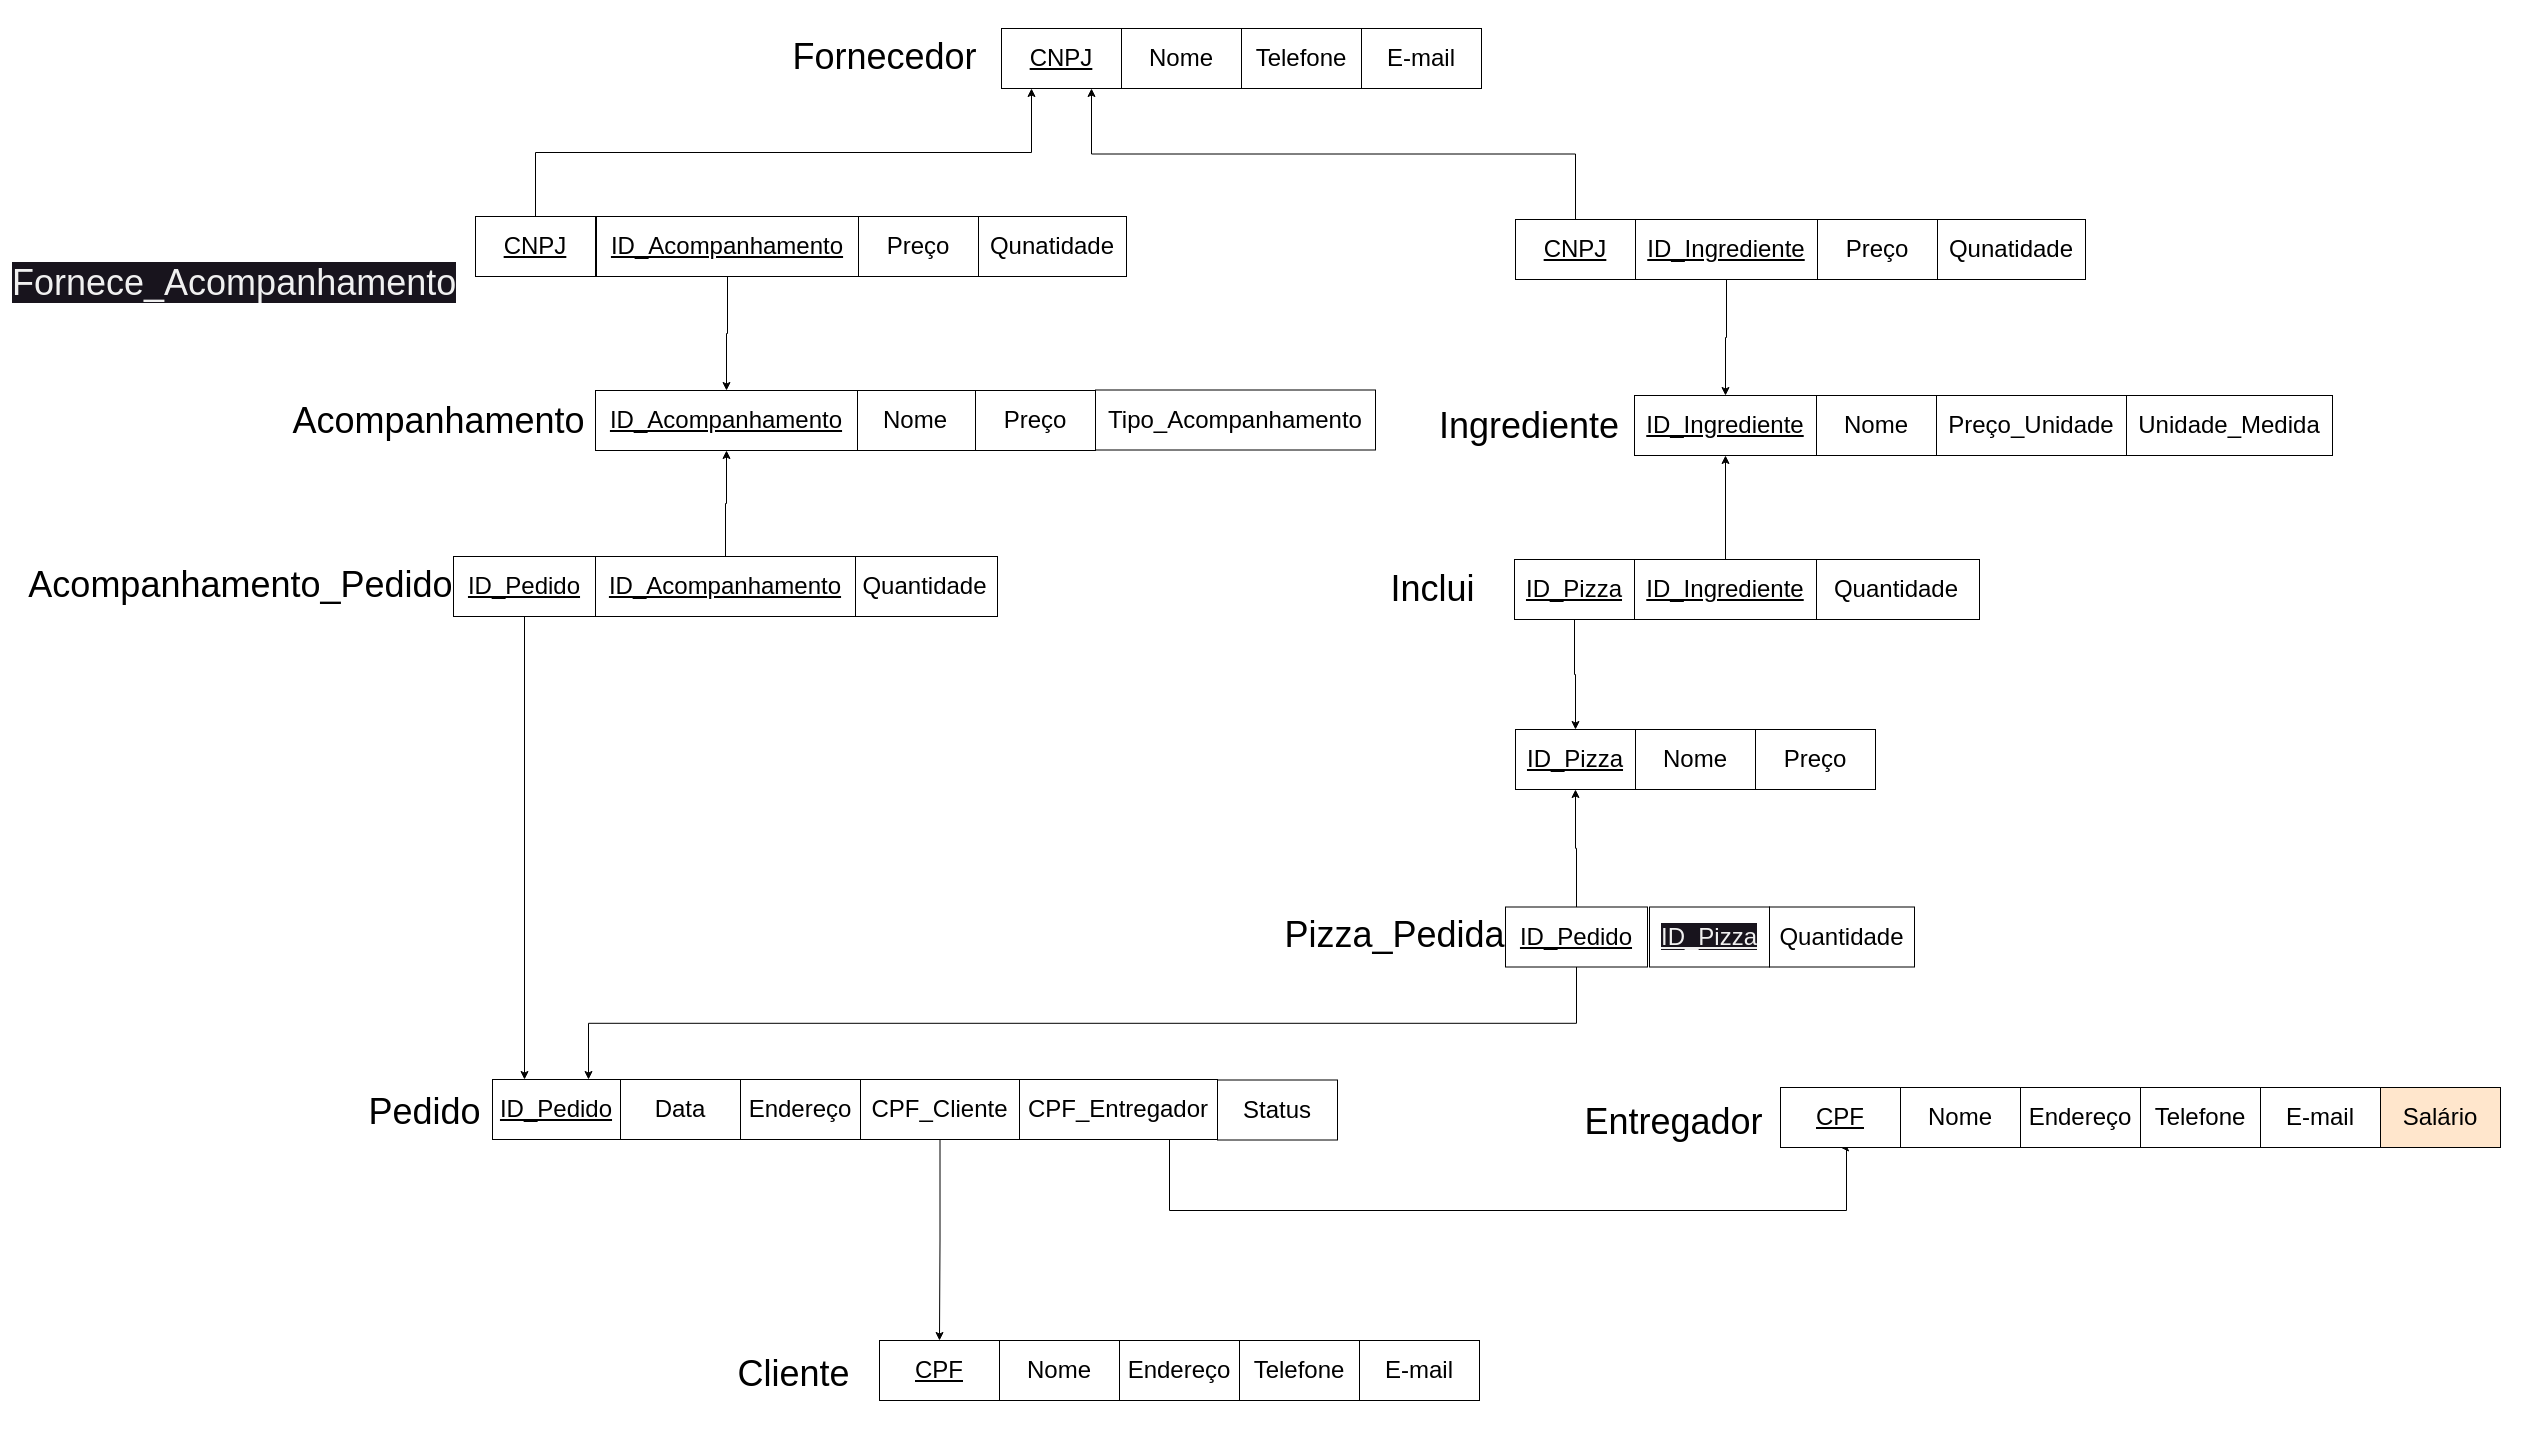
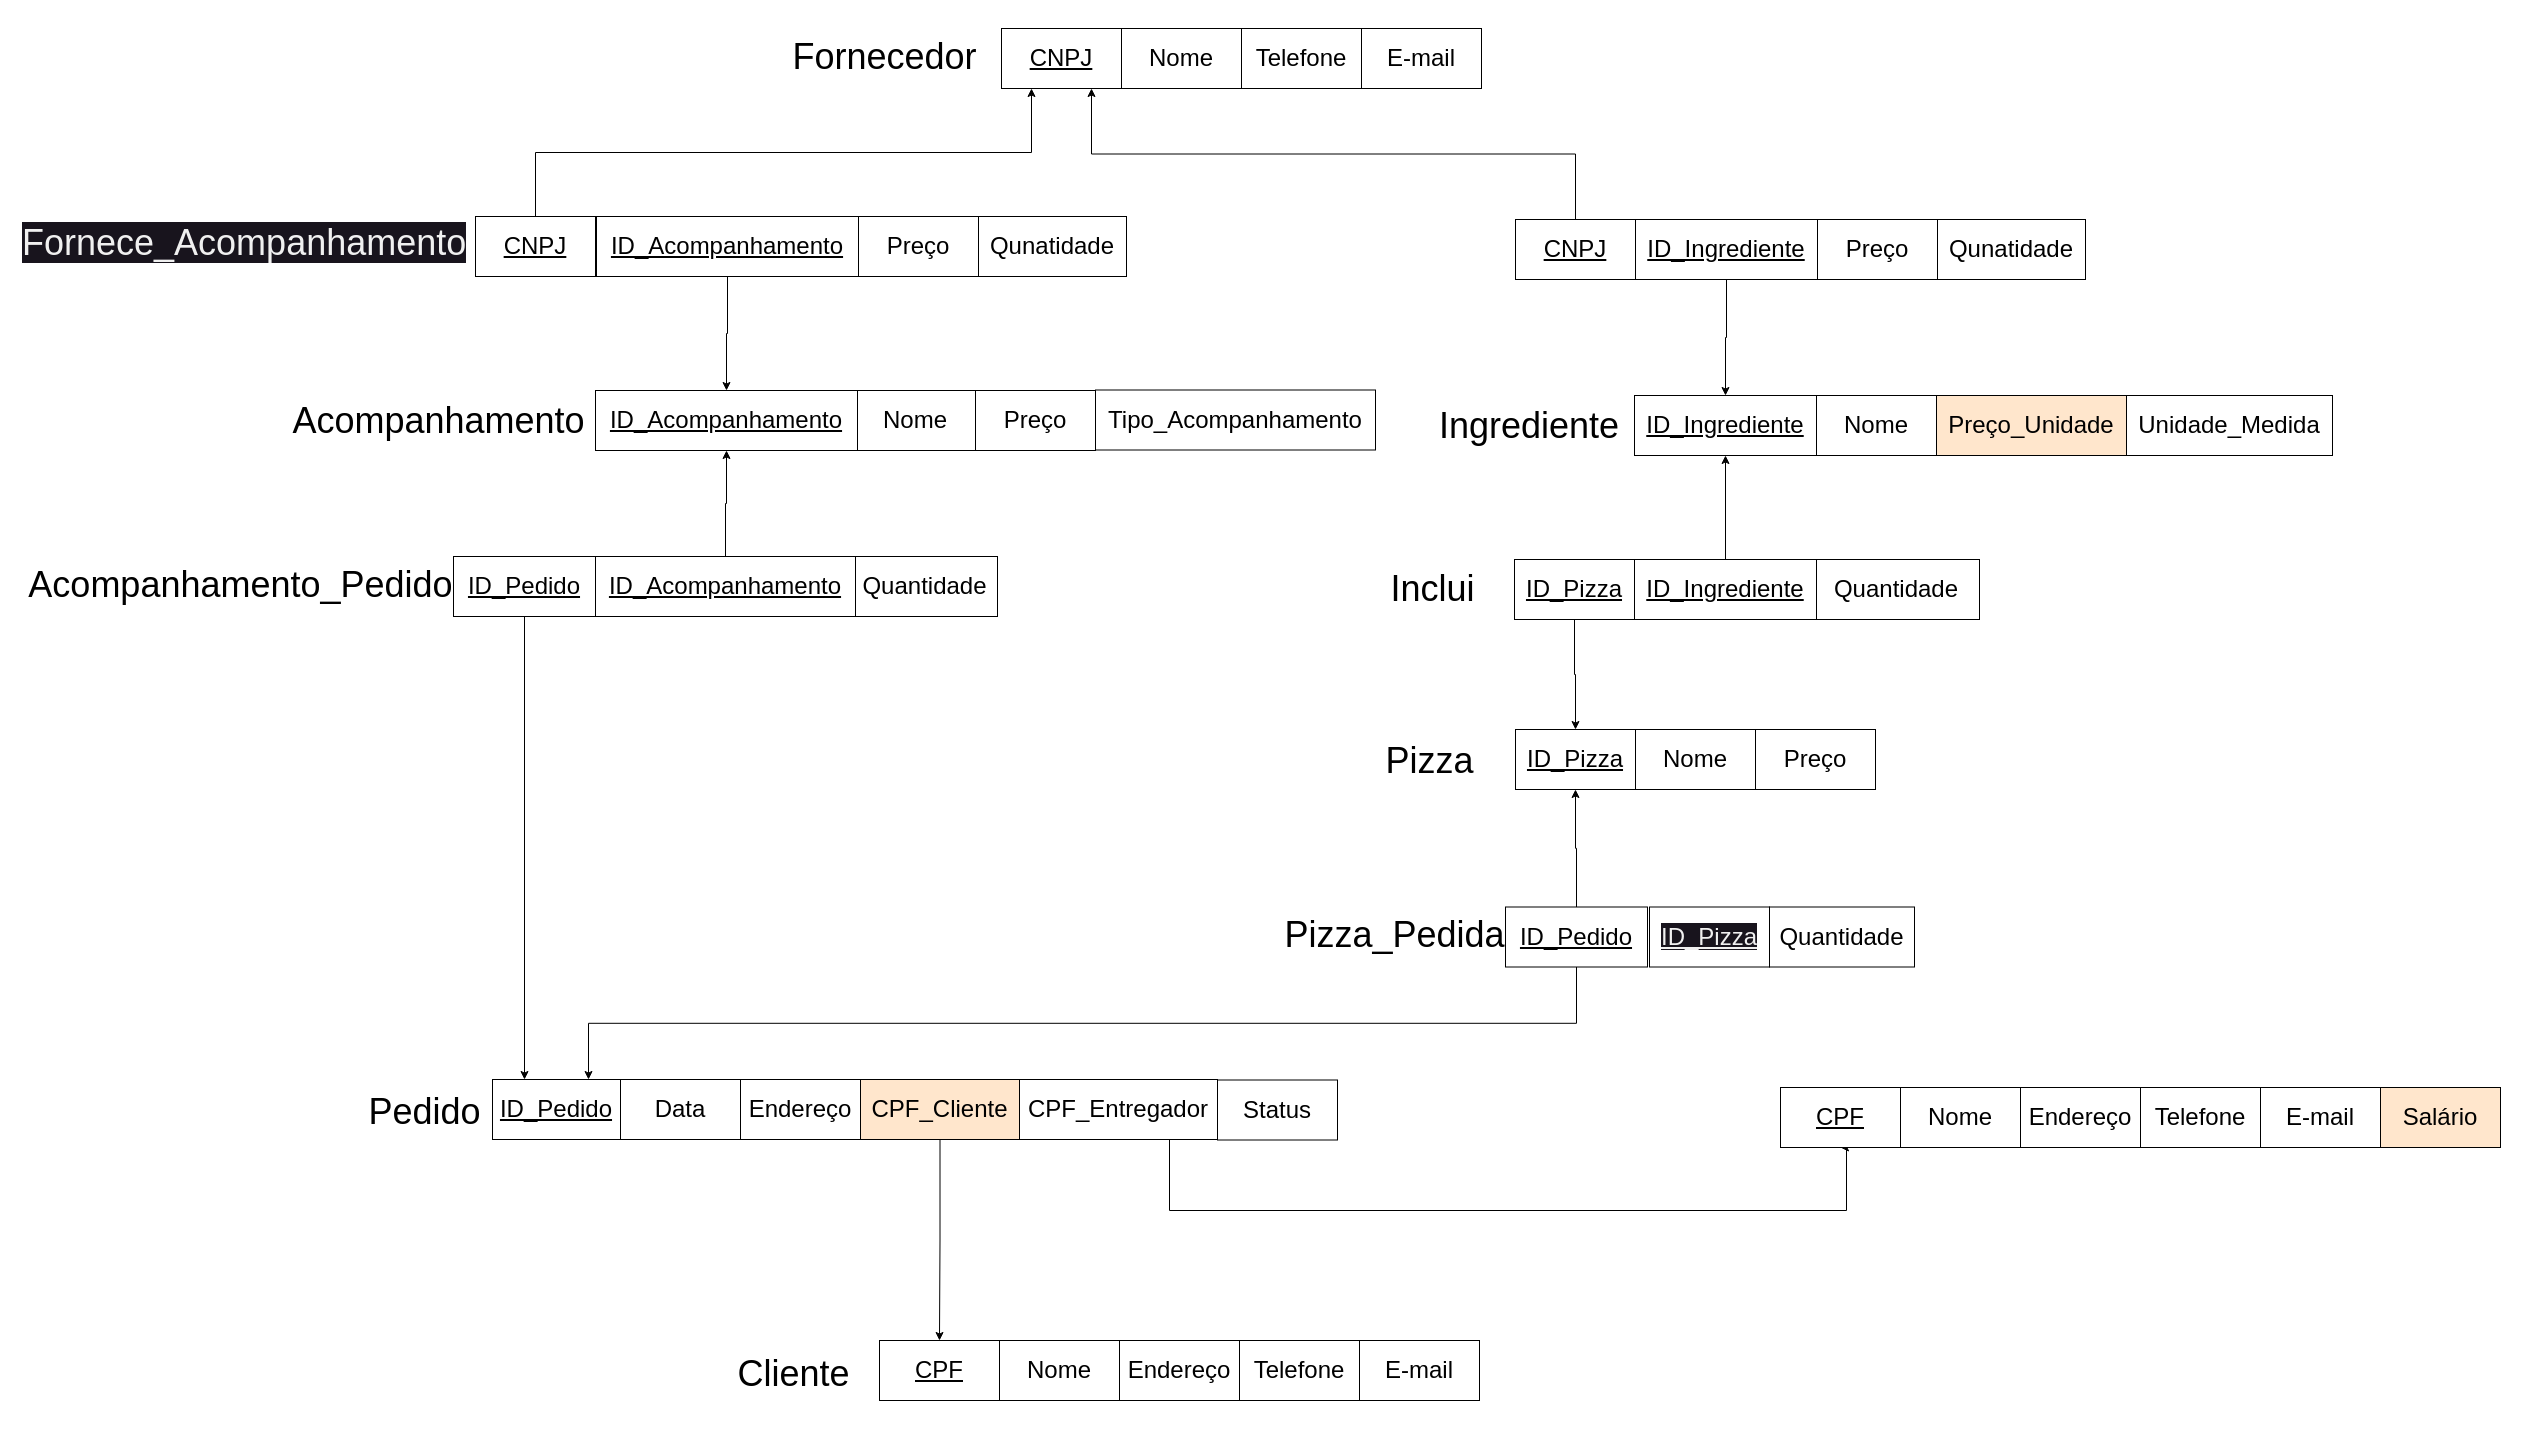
(238, 287) -> (248, 247)
(2032, 426) -> (2032, 426)
none -> (1430, 761)
(940, 1110) -> (940, 1110)
(1674, 1121) -> none
